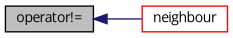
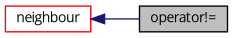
(125, 19) -> (122, 19)
